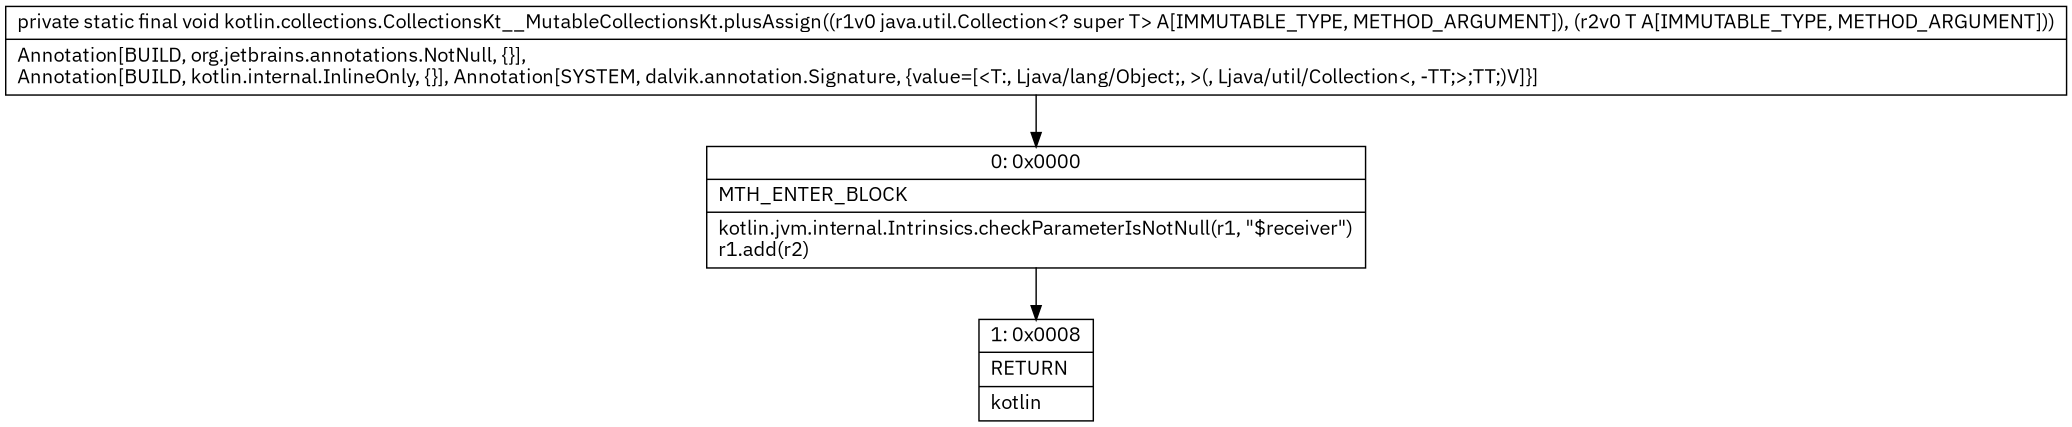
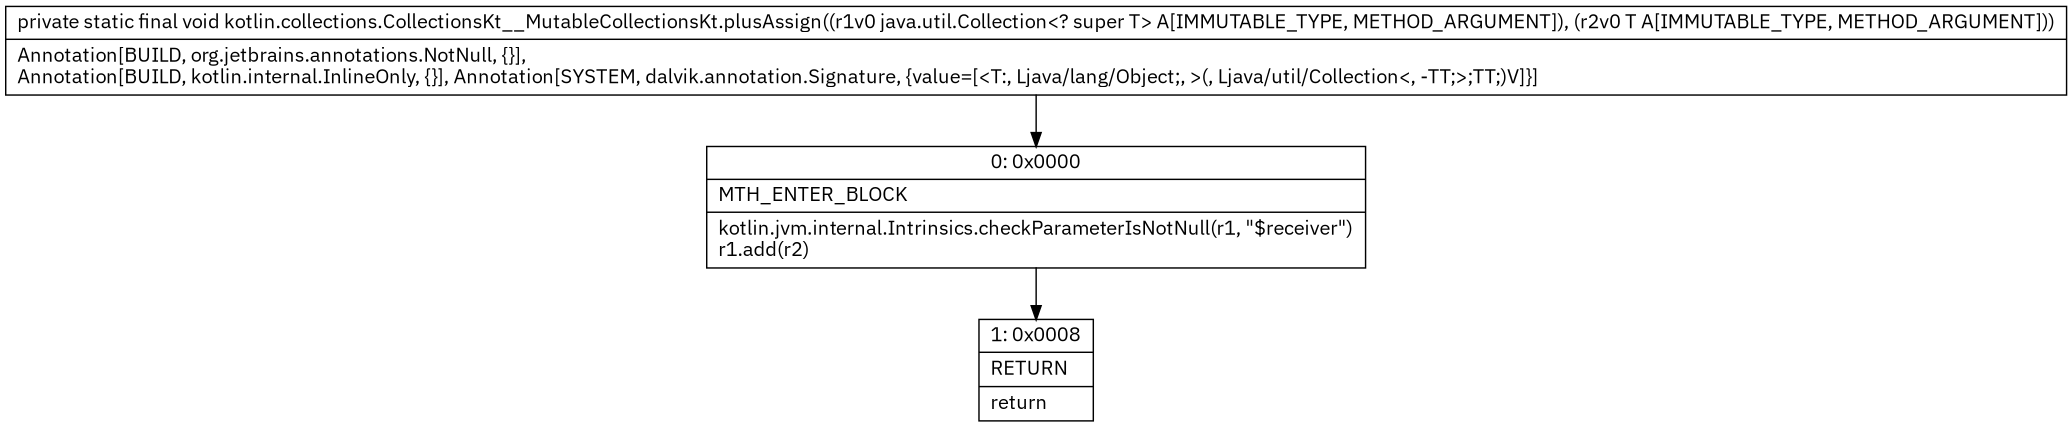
(1017, 403) -> (1019, 403)
